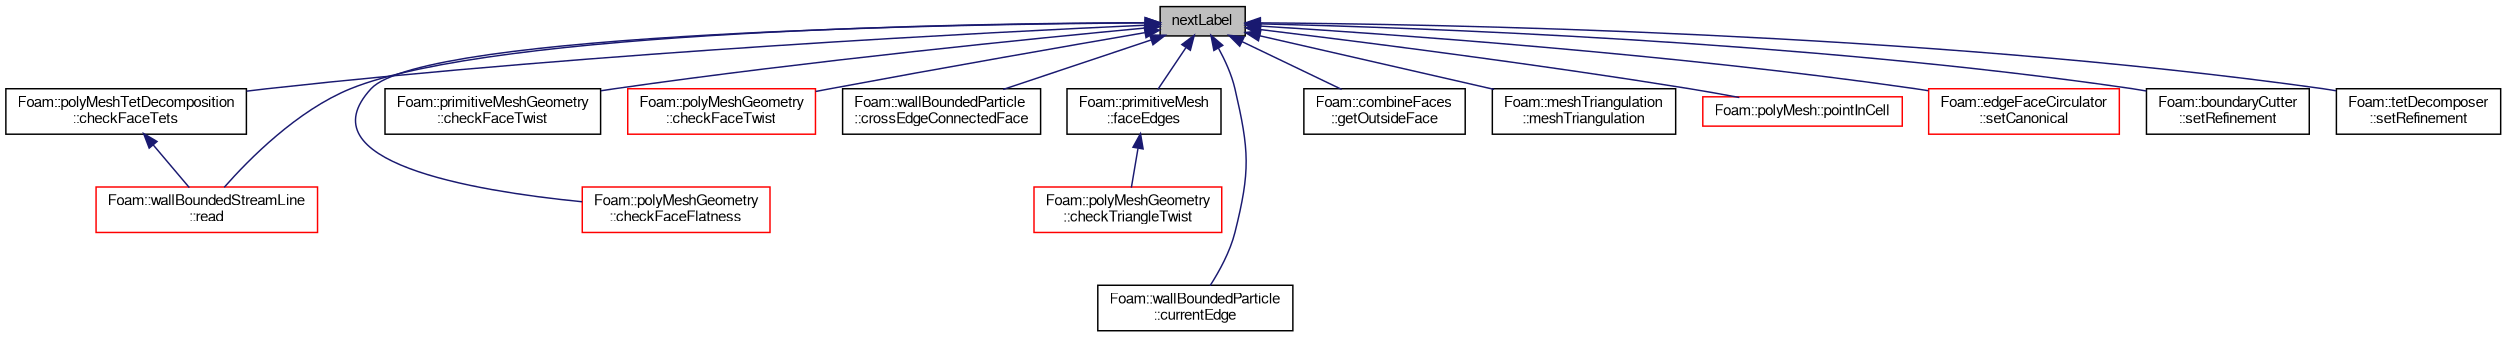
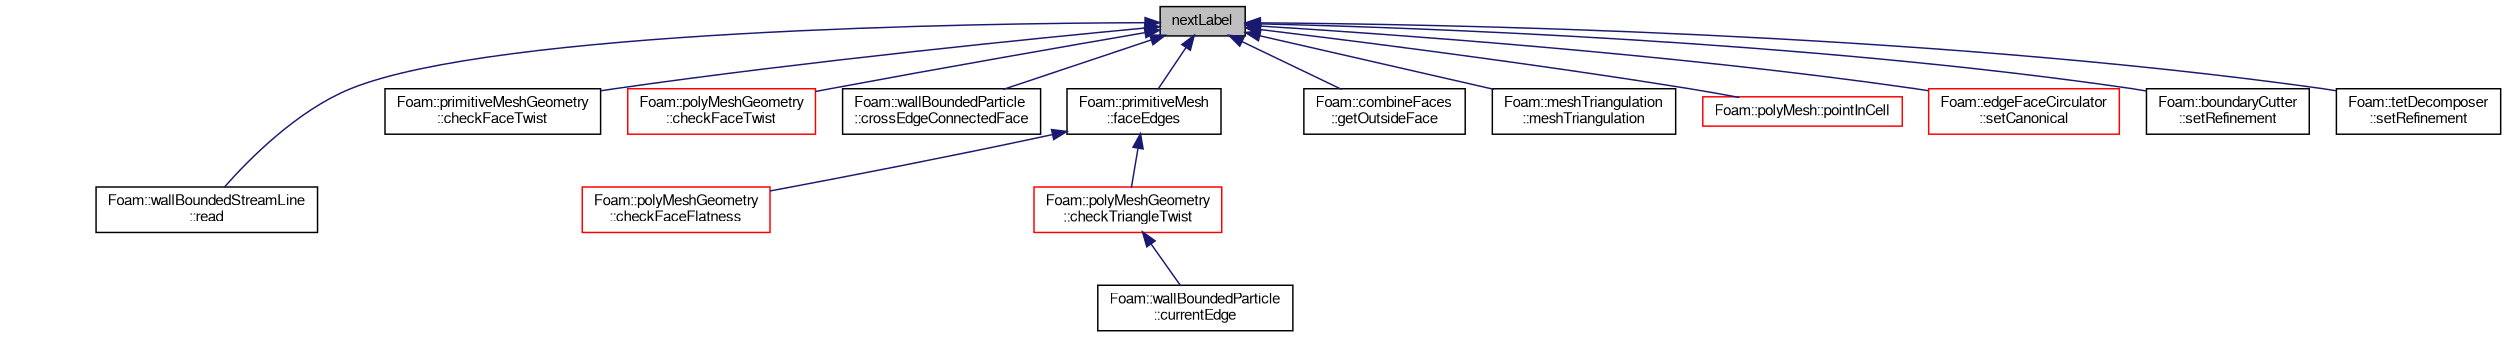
(361, 106) -> (911, 164)
(126, 111) -> none
(1246, 168) -> (1166, 265)
(207, 210) -> (207, 210)
